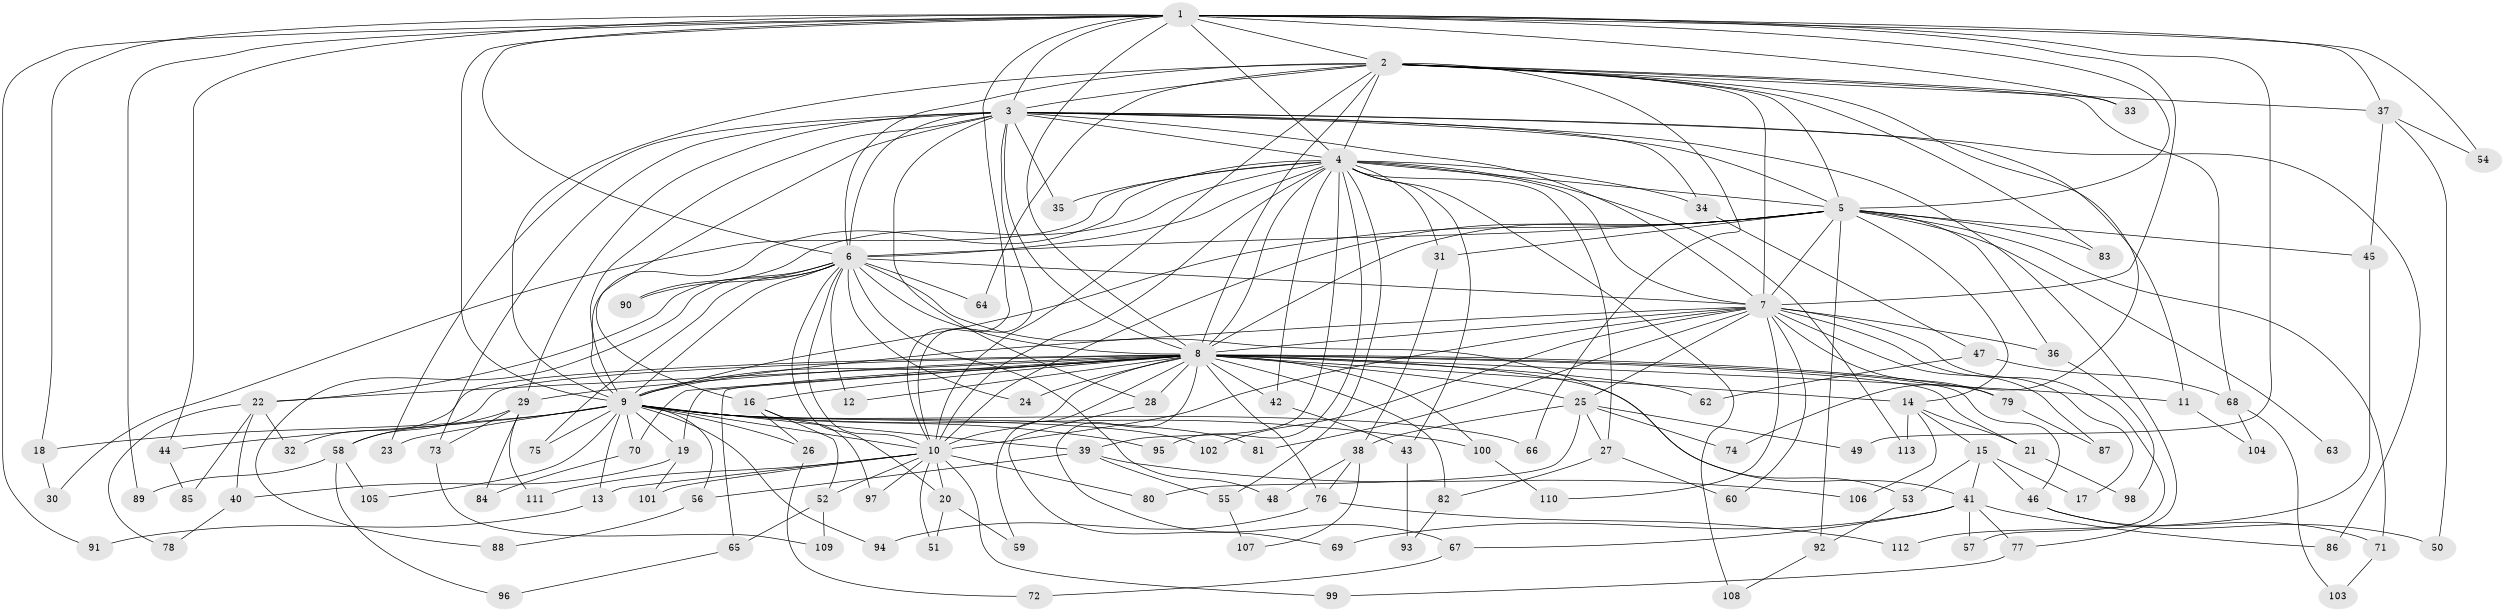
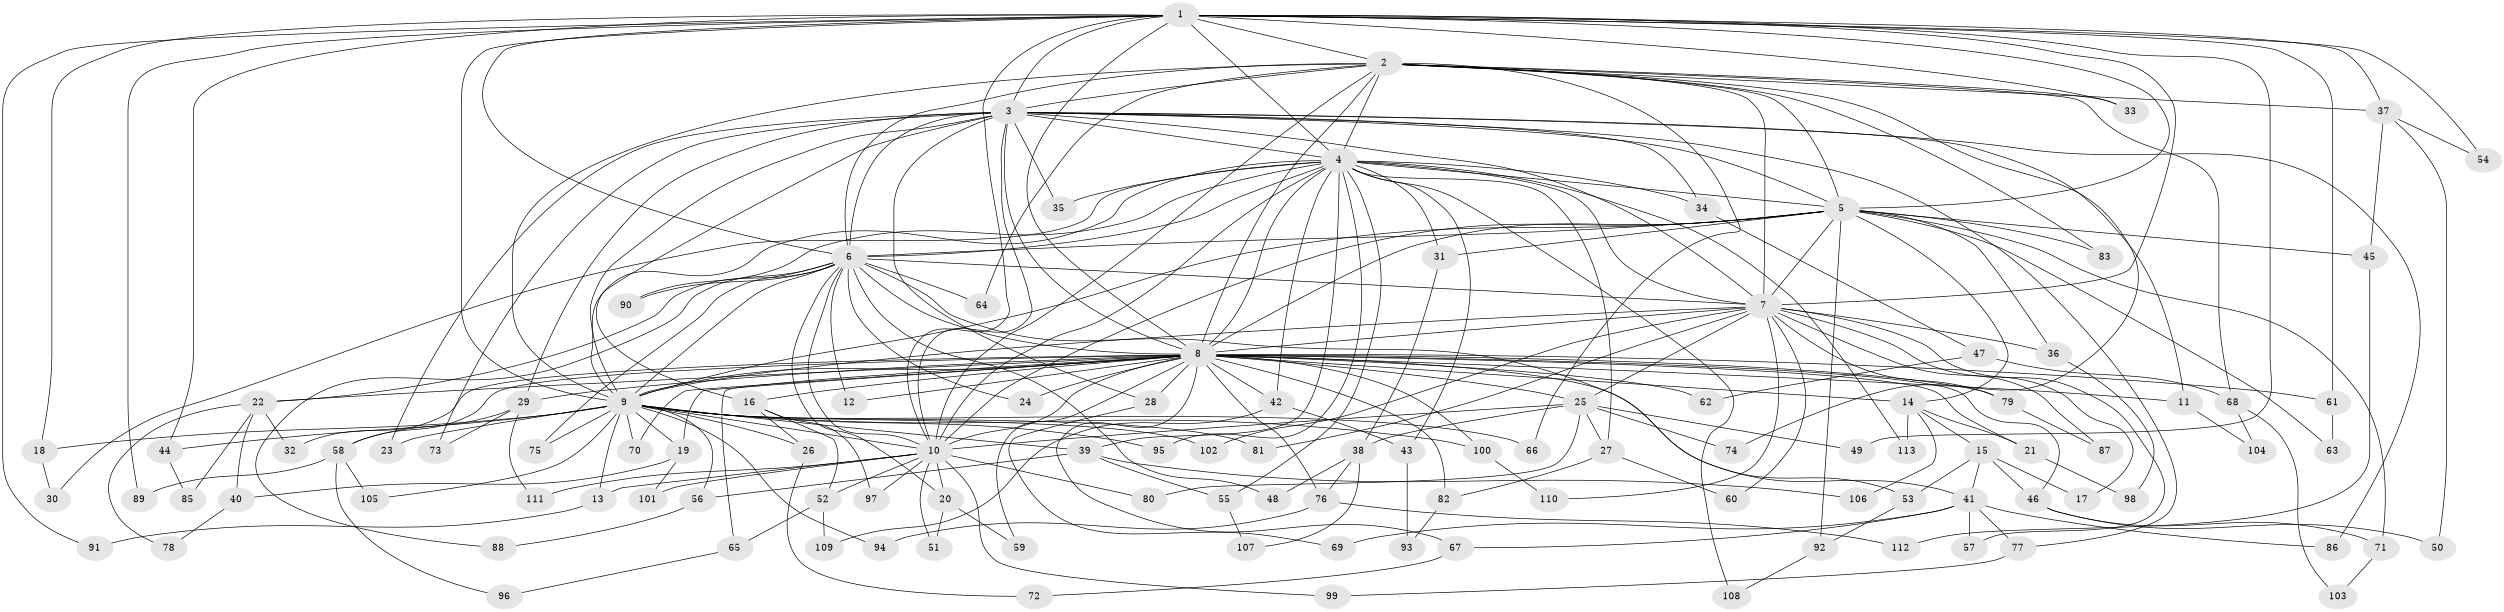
(1307, 377) -> (1227, 427)
none -> (2333, 403)
(482, 500) -> none
(604, 536) -> (1024, 465)
